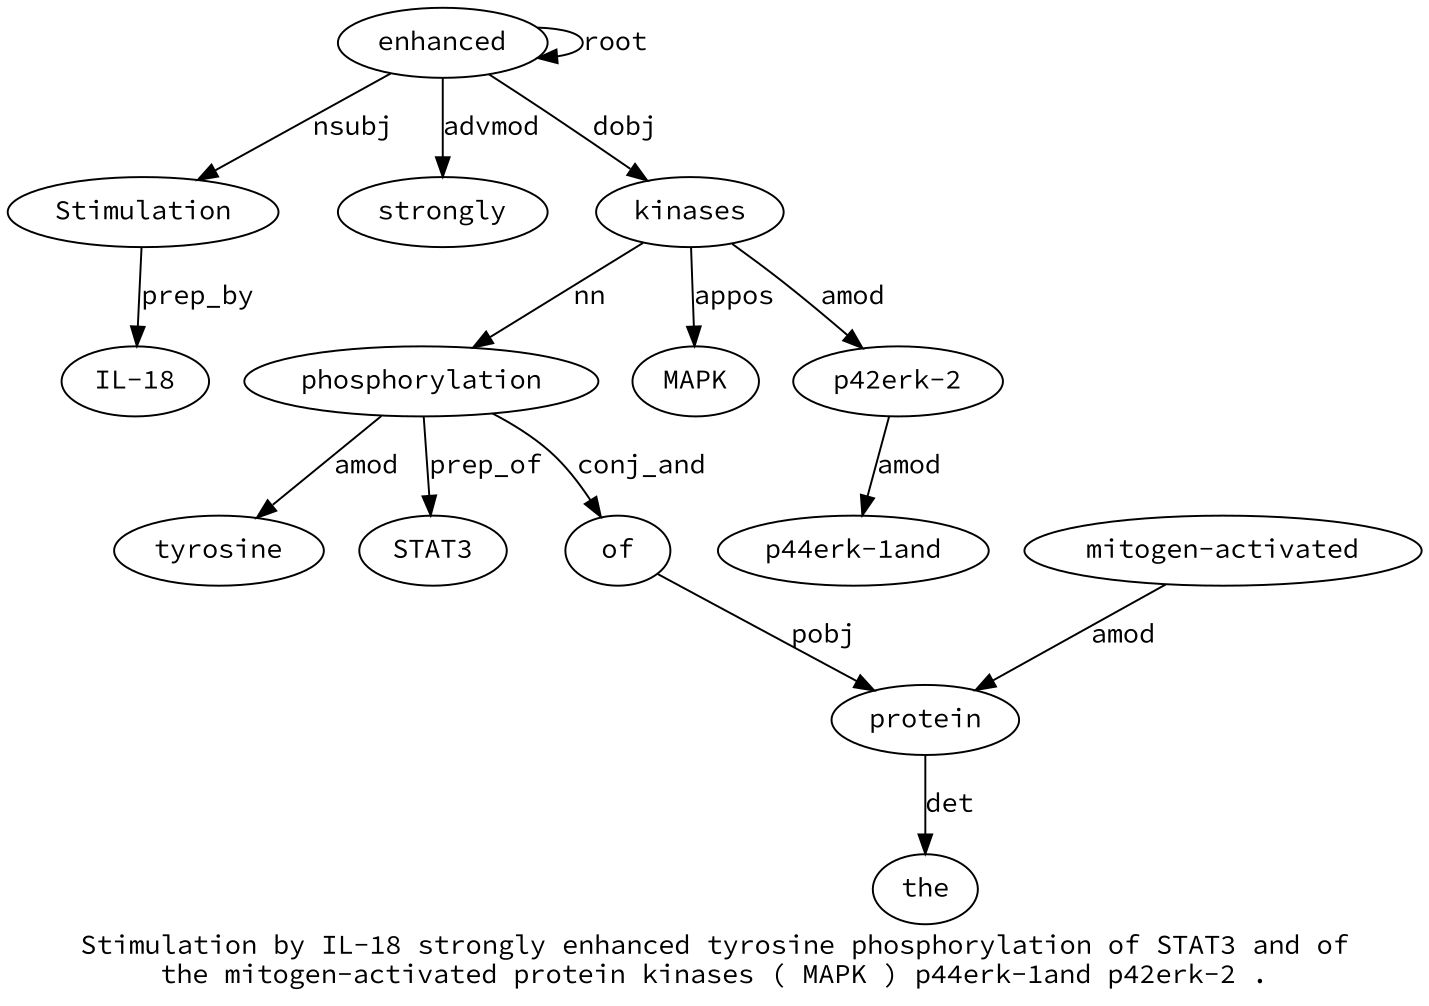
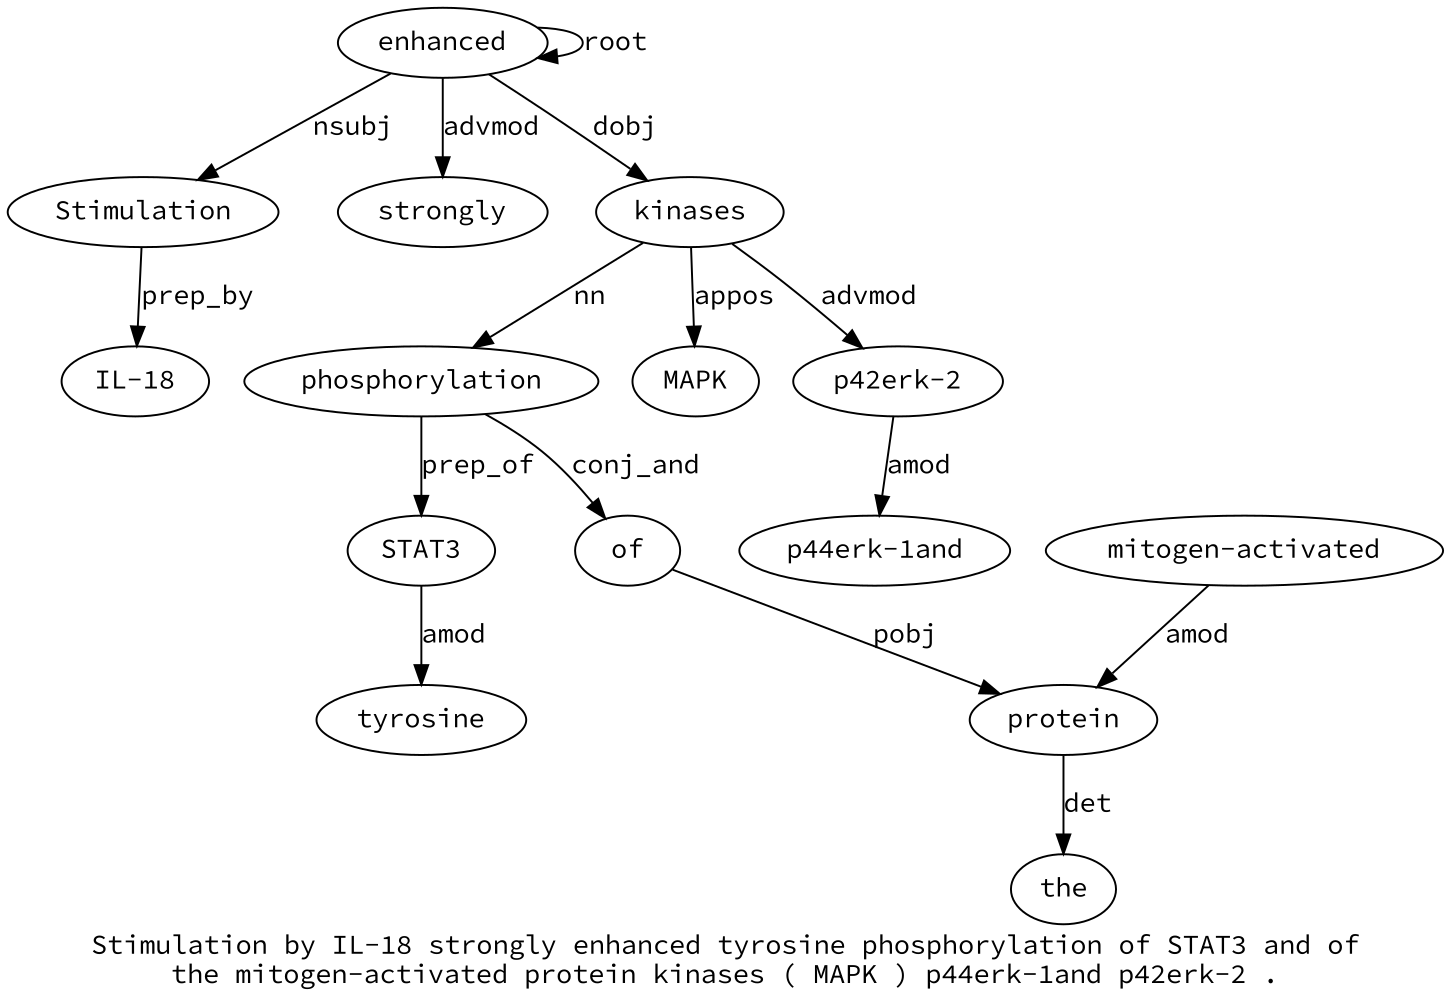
(853, 297) -> (869, 297)
(327, 460) -> (421, 626)
